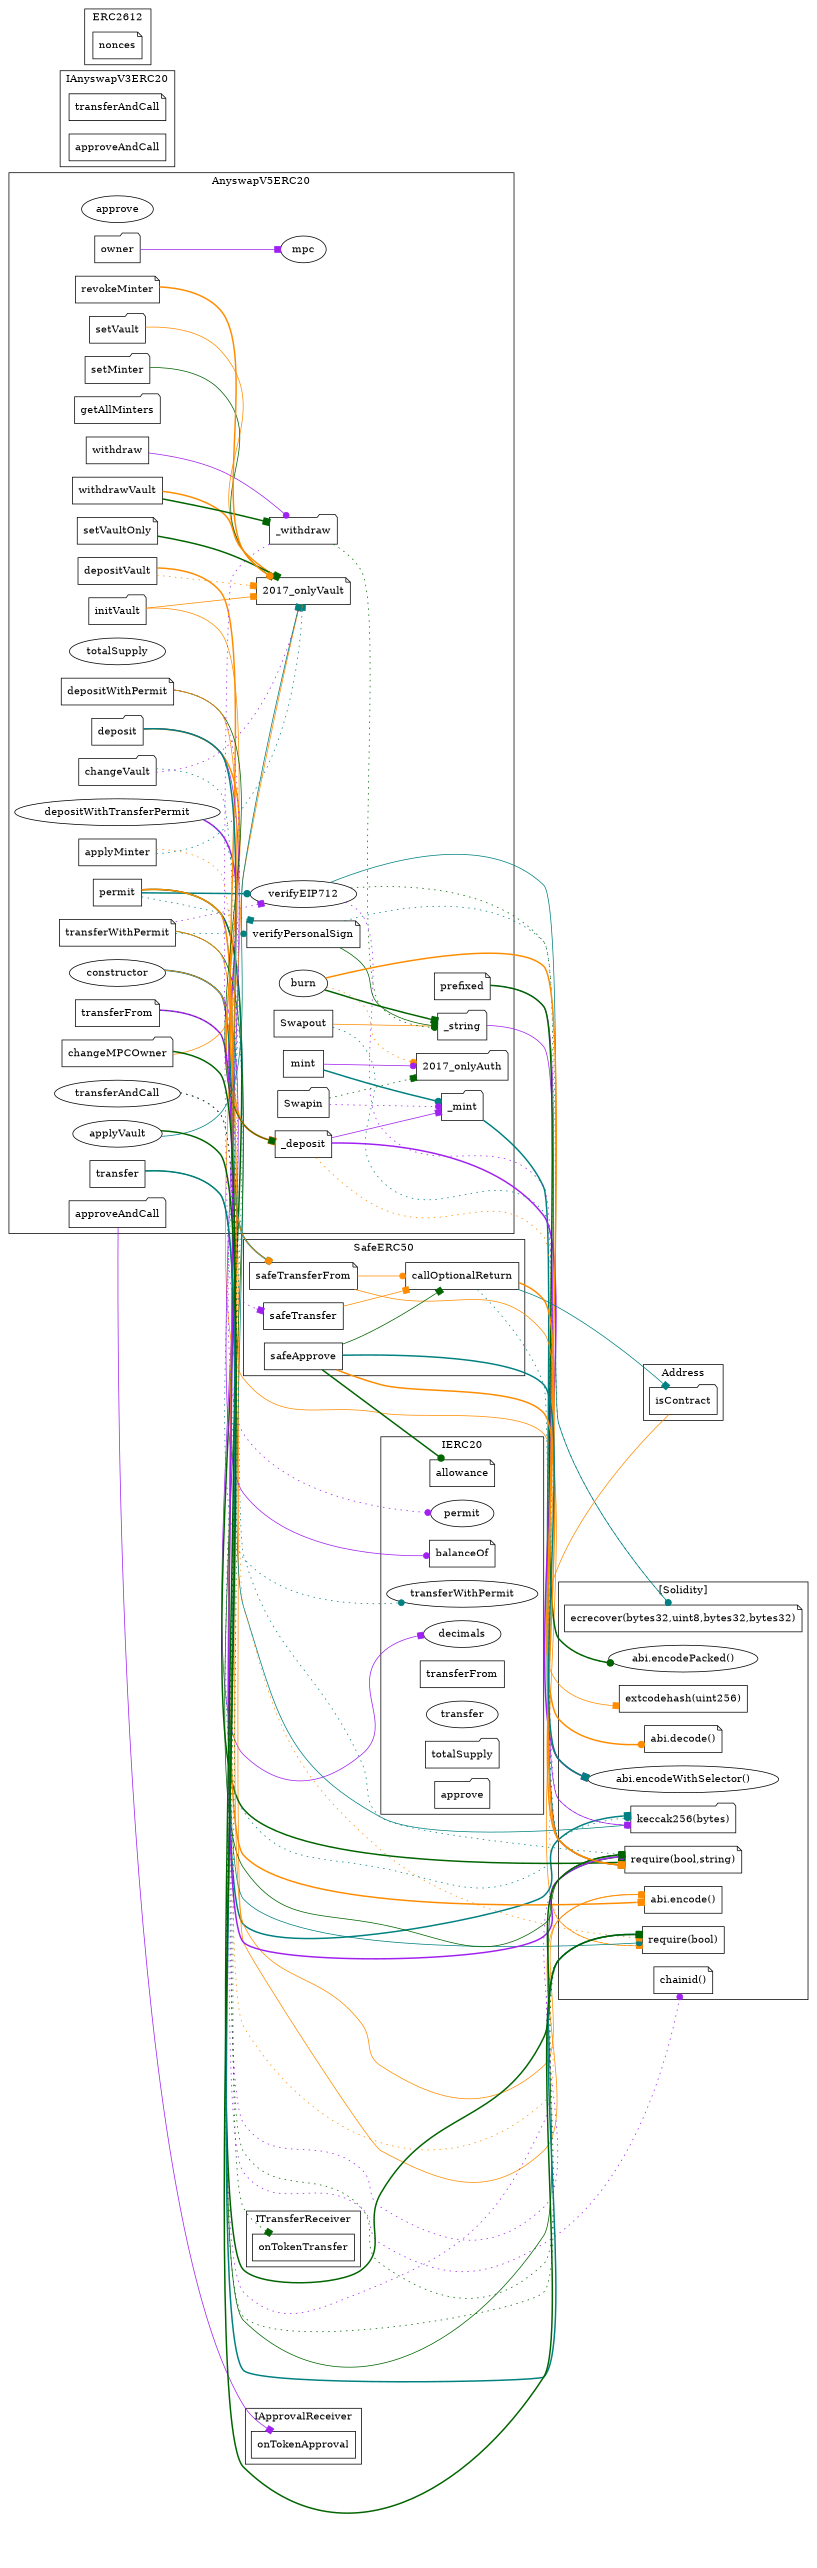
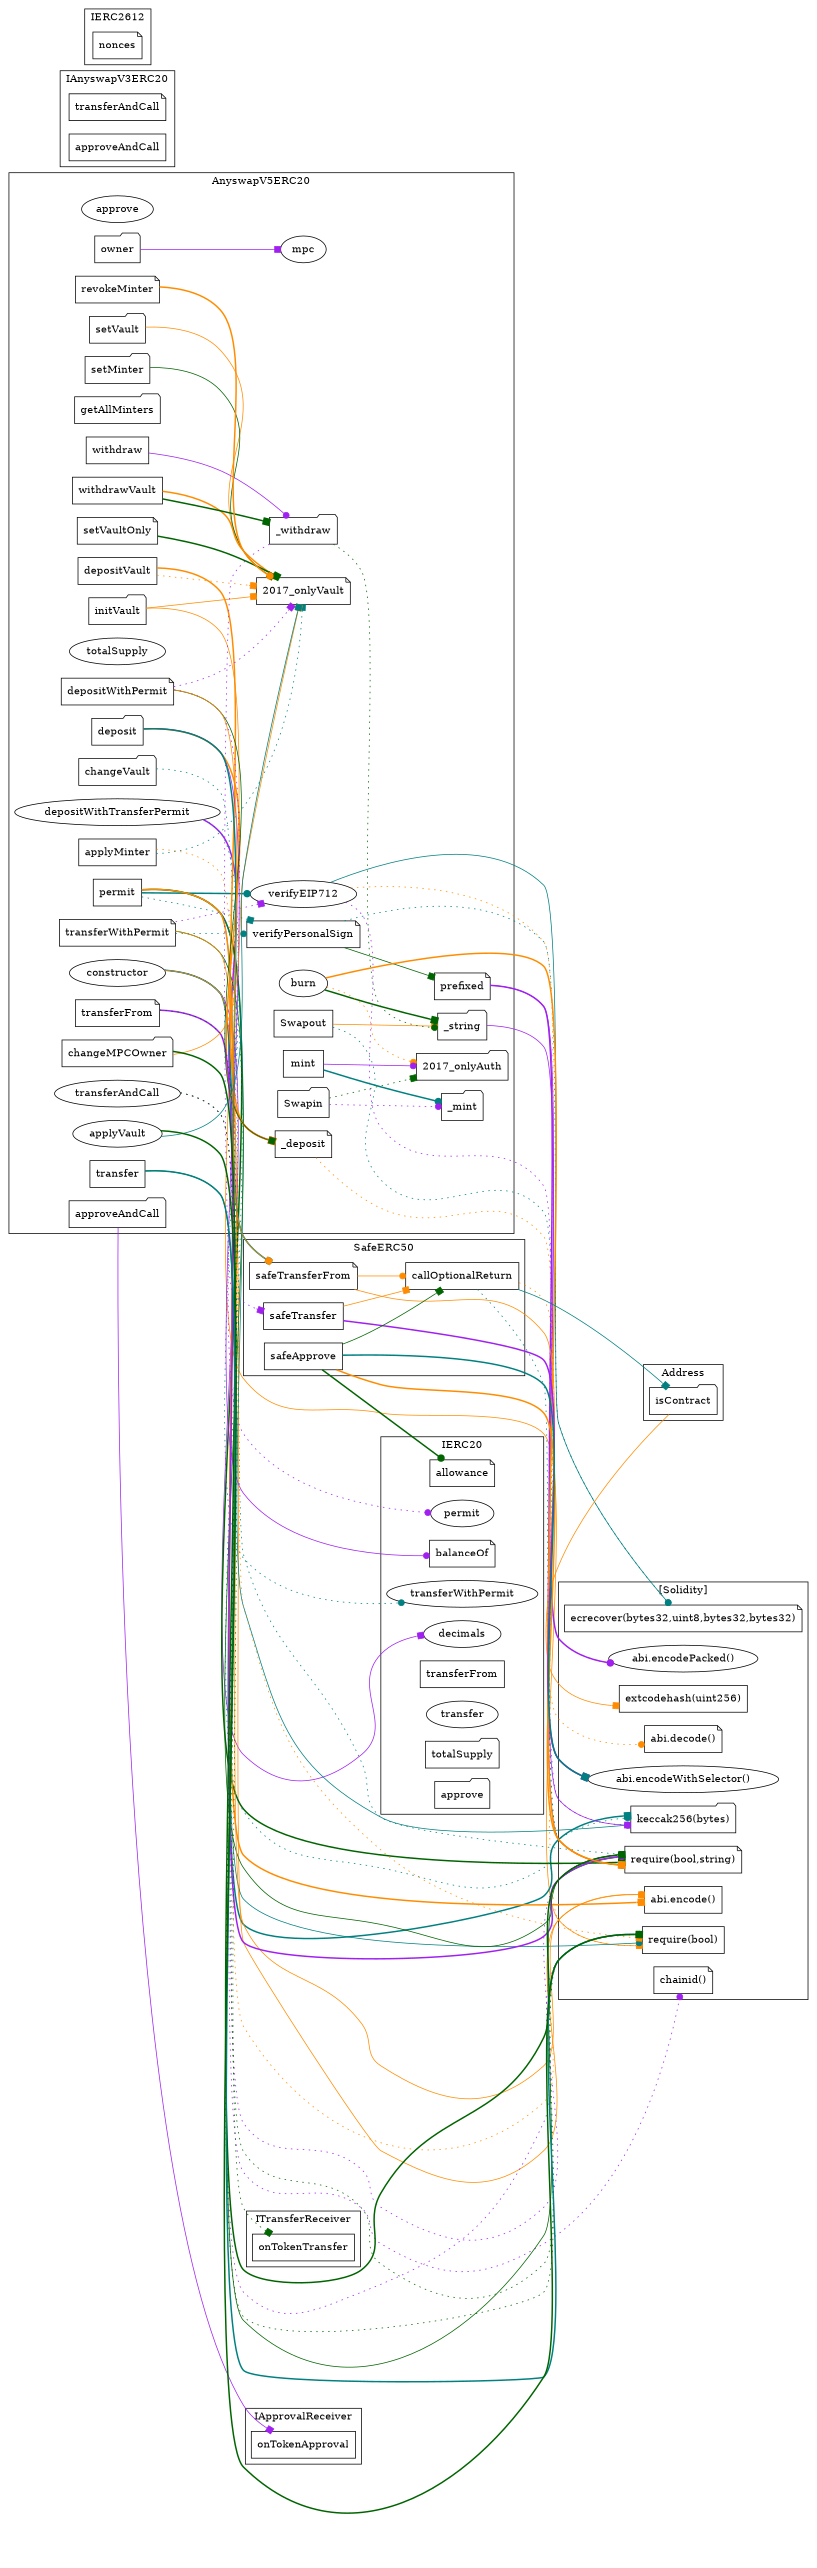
(118, 17) -> (118, 17)
(253, 717) -> (238, 660)
(374, 998) -> (384, 961)
(386, 1125) -> none
(552, 1214) -> (552, 1214)
(551, 1321) -> (551, 1321)
(554, 1386) -> (544, 1361)
(548, 1501) -> none
(549, 1537) -> (549, 1537)
